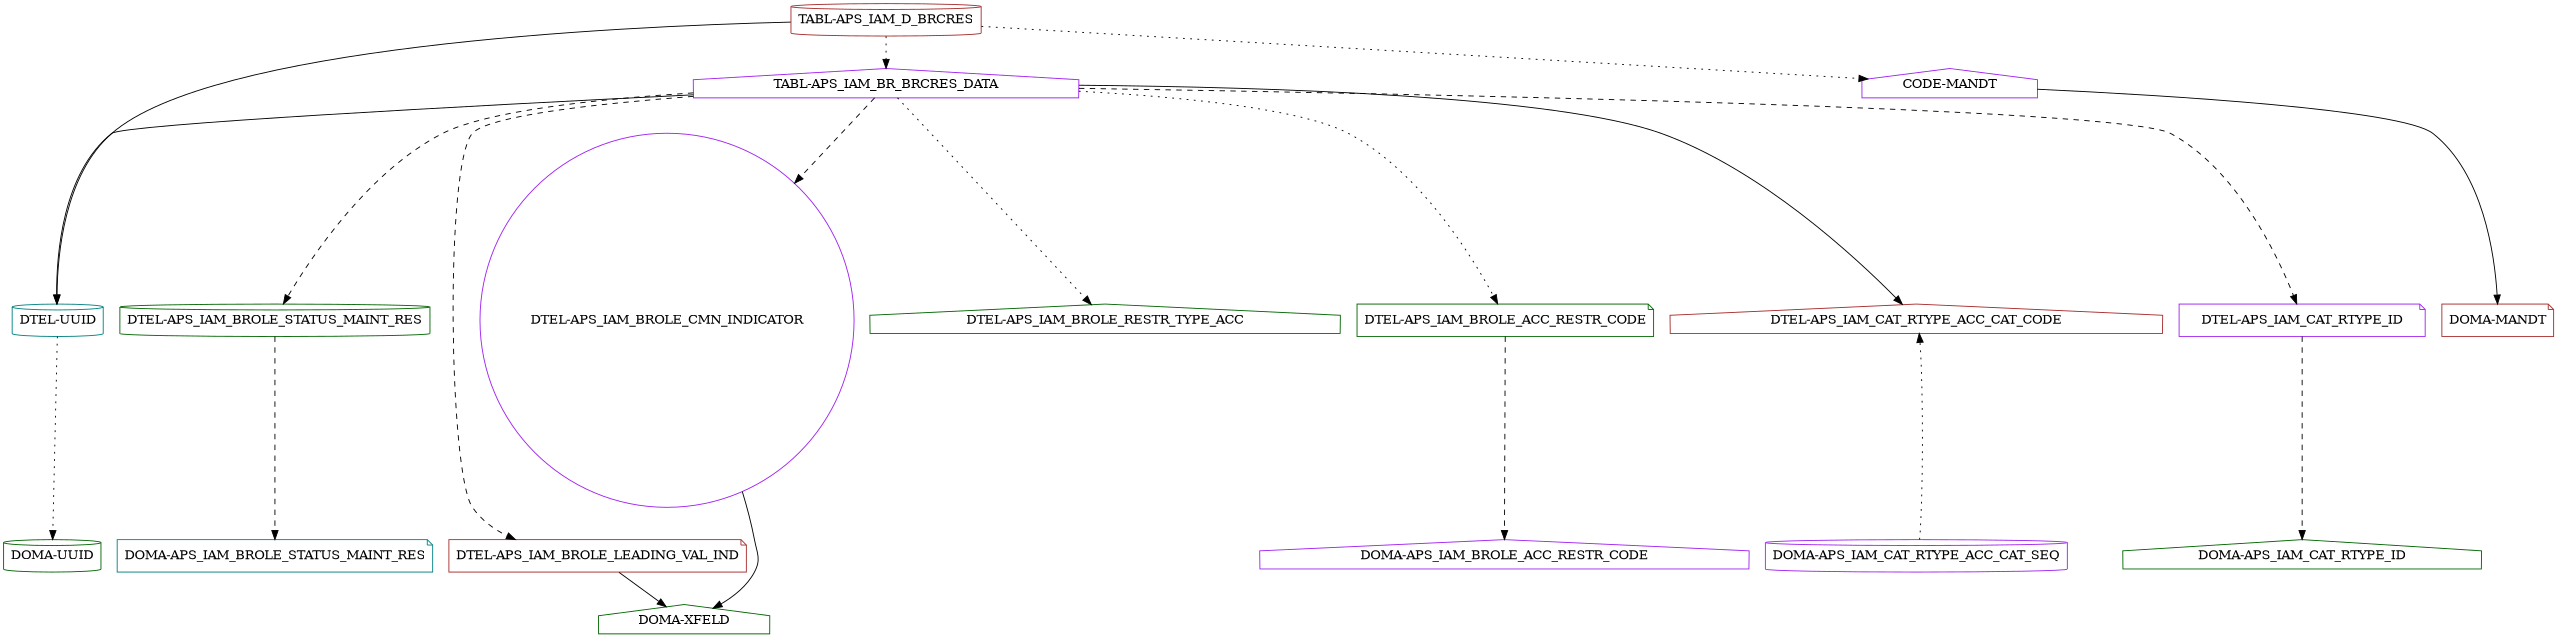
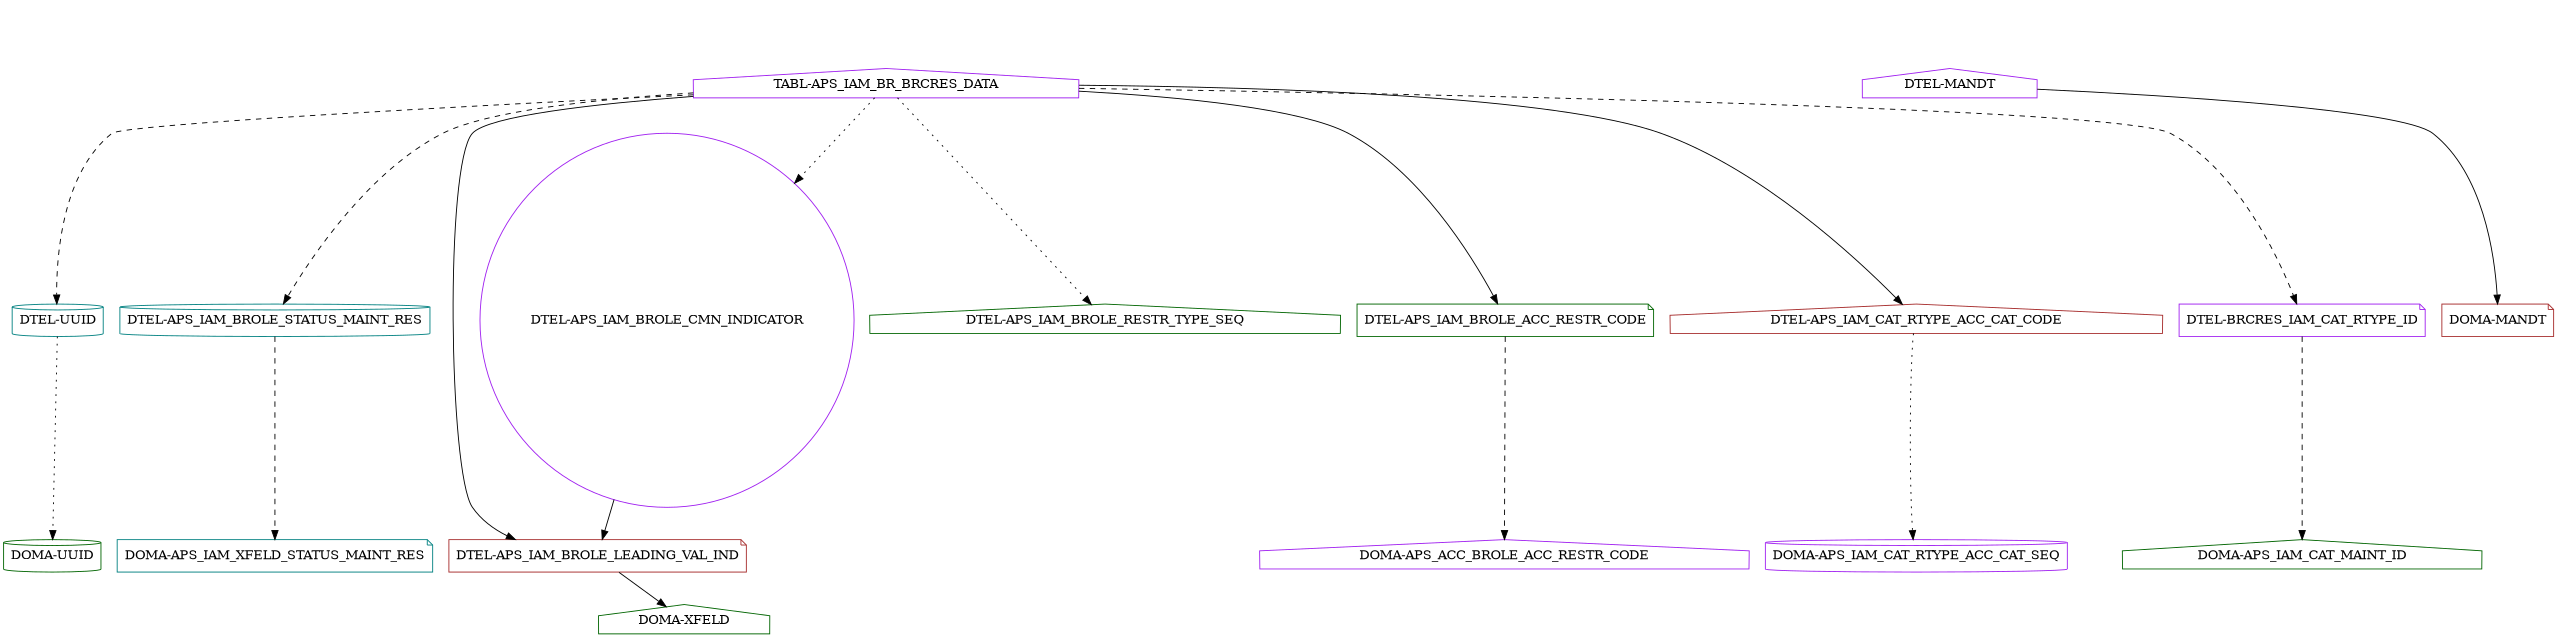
(886, 20) -> none
(1950, 85) -> (1950, 85)
(314, 115) -> (314, 115)
(1324, 124) -> (1324, 124)
(838, 137) -> (838, 137)
(456, 230) -> (456, 230)
(275, 320) -> (275, 320)
(1105, 320) -> (1105, 320)
(2302, 320) -> (2302, 320)
(1922, 441) -> (1910, 432)
(758, 555) -> (609, 515)
(275, 556) -> (275, 556)
(1504, 556) -> (1504, 556)
(2302, 556) -> (2302, 556)
